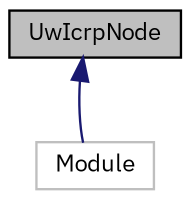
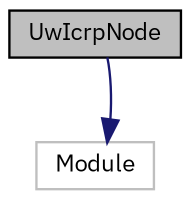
(80, 112) -> (111, 88)
